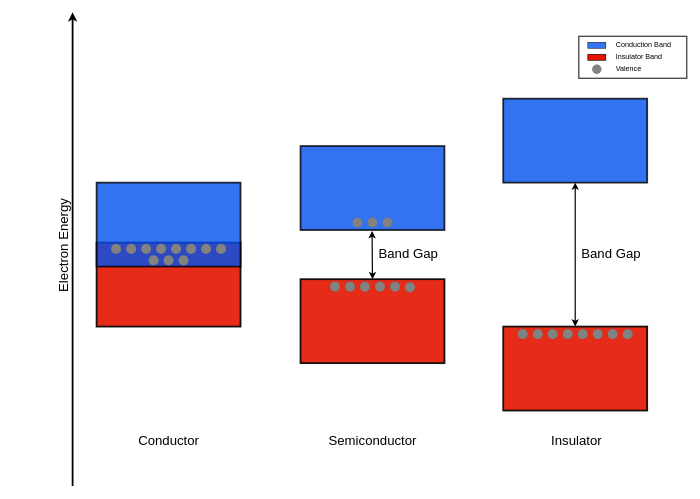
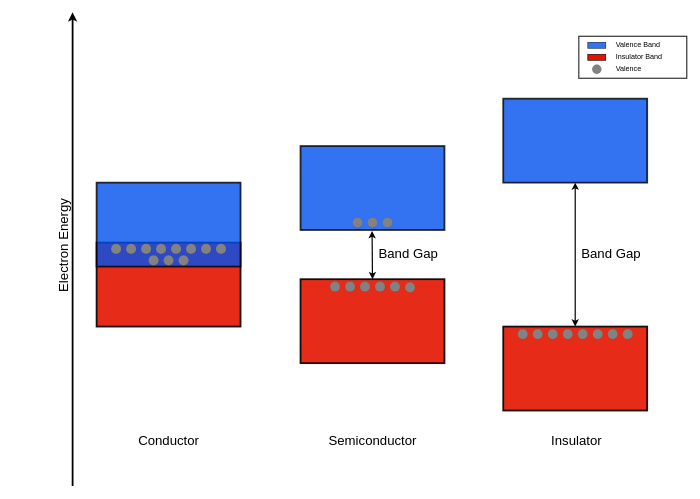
(644, 45) -> (638, 45)
